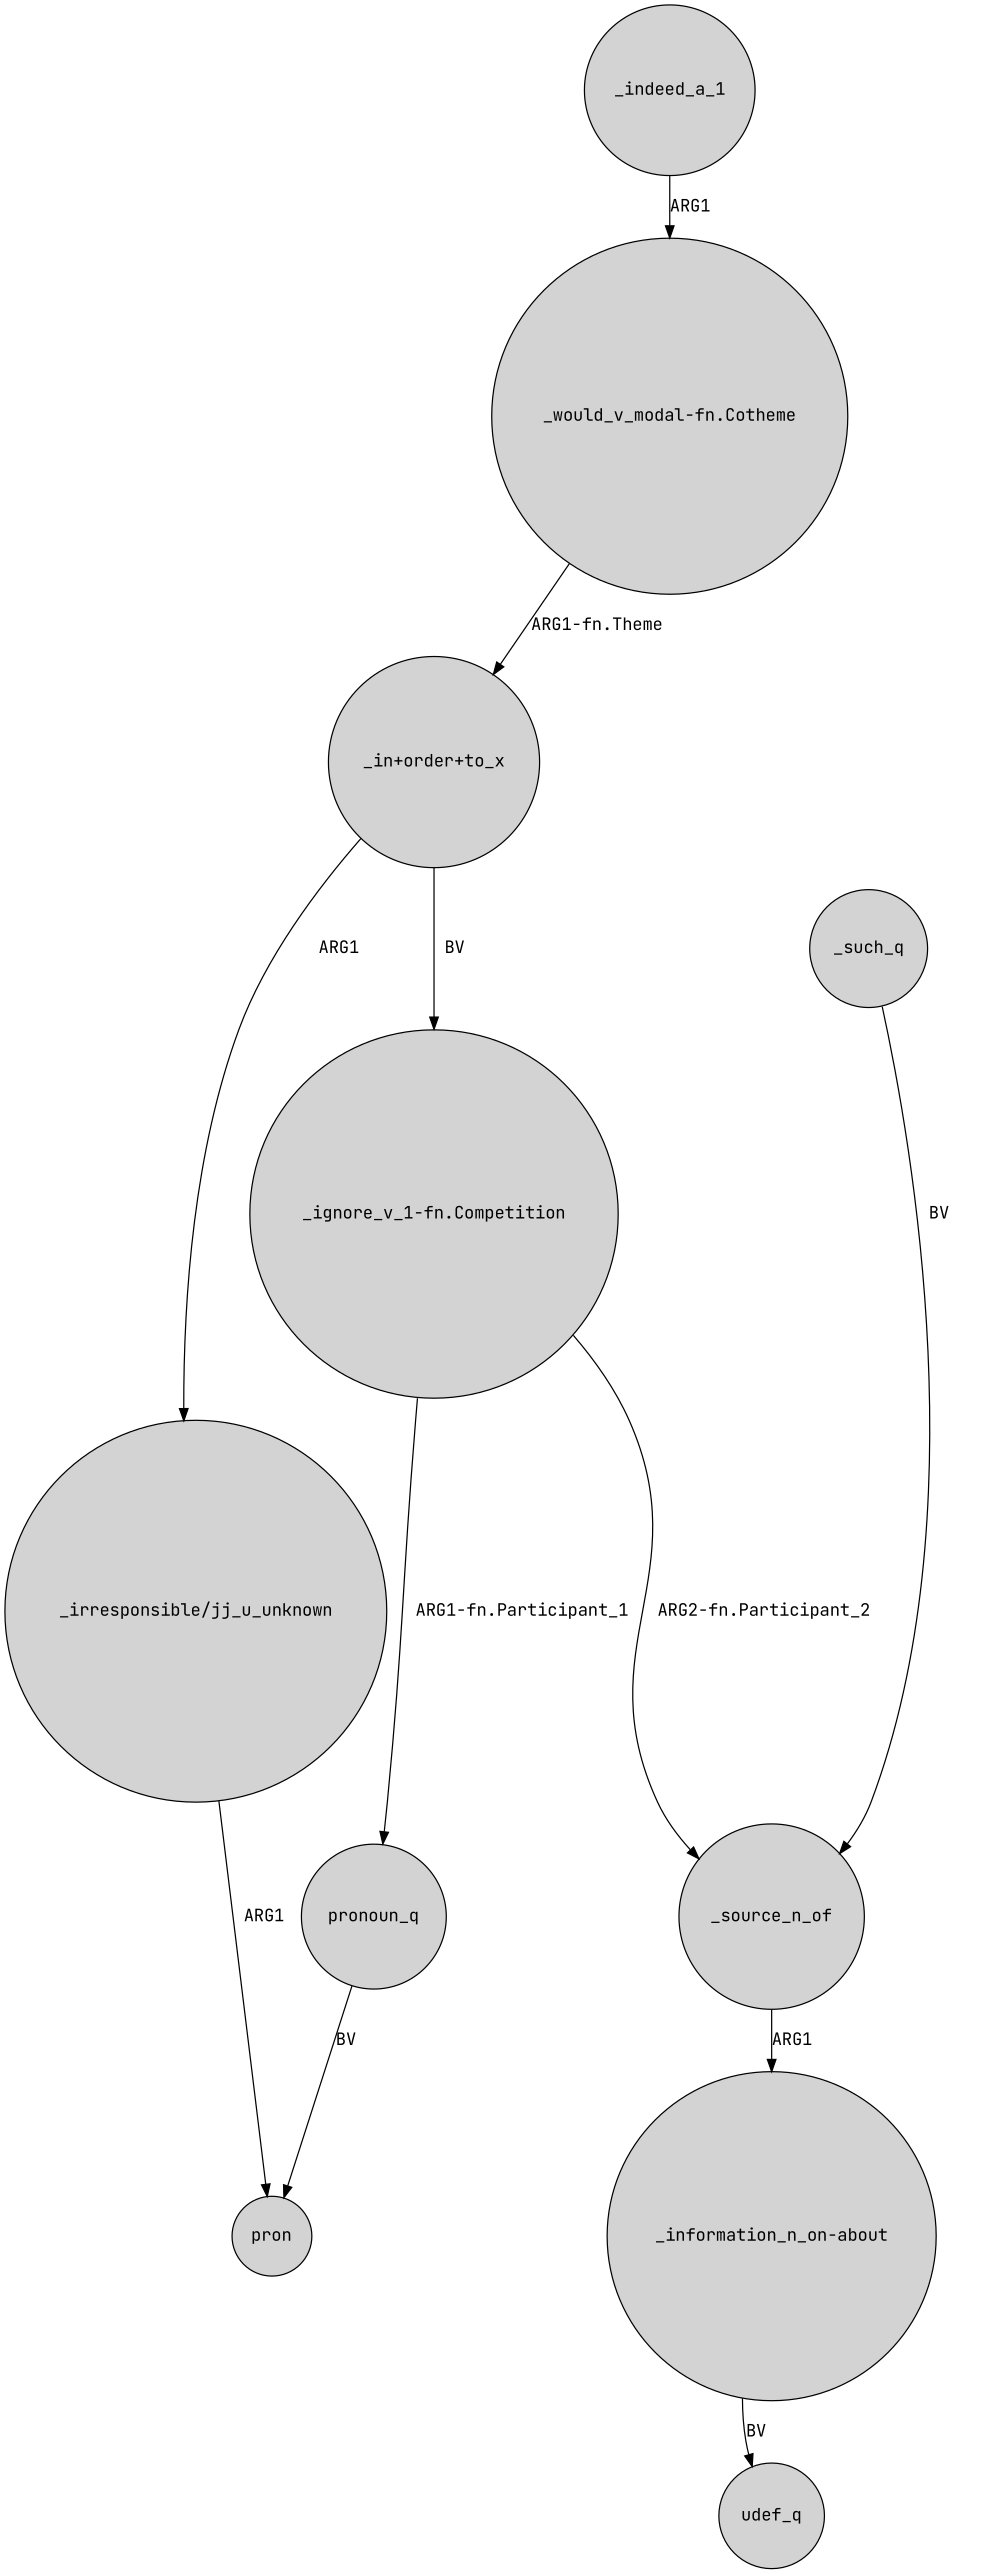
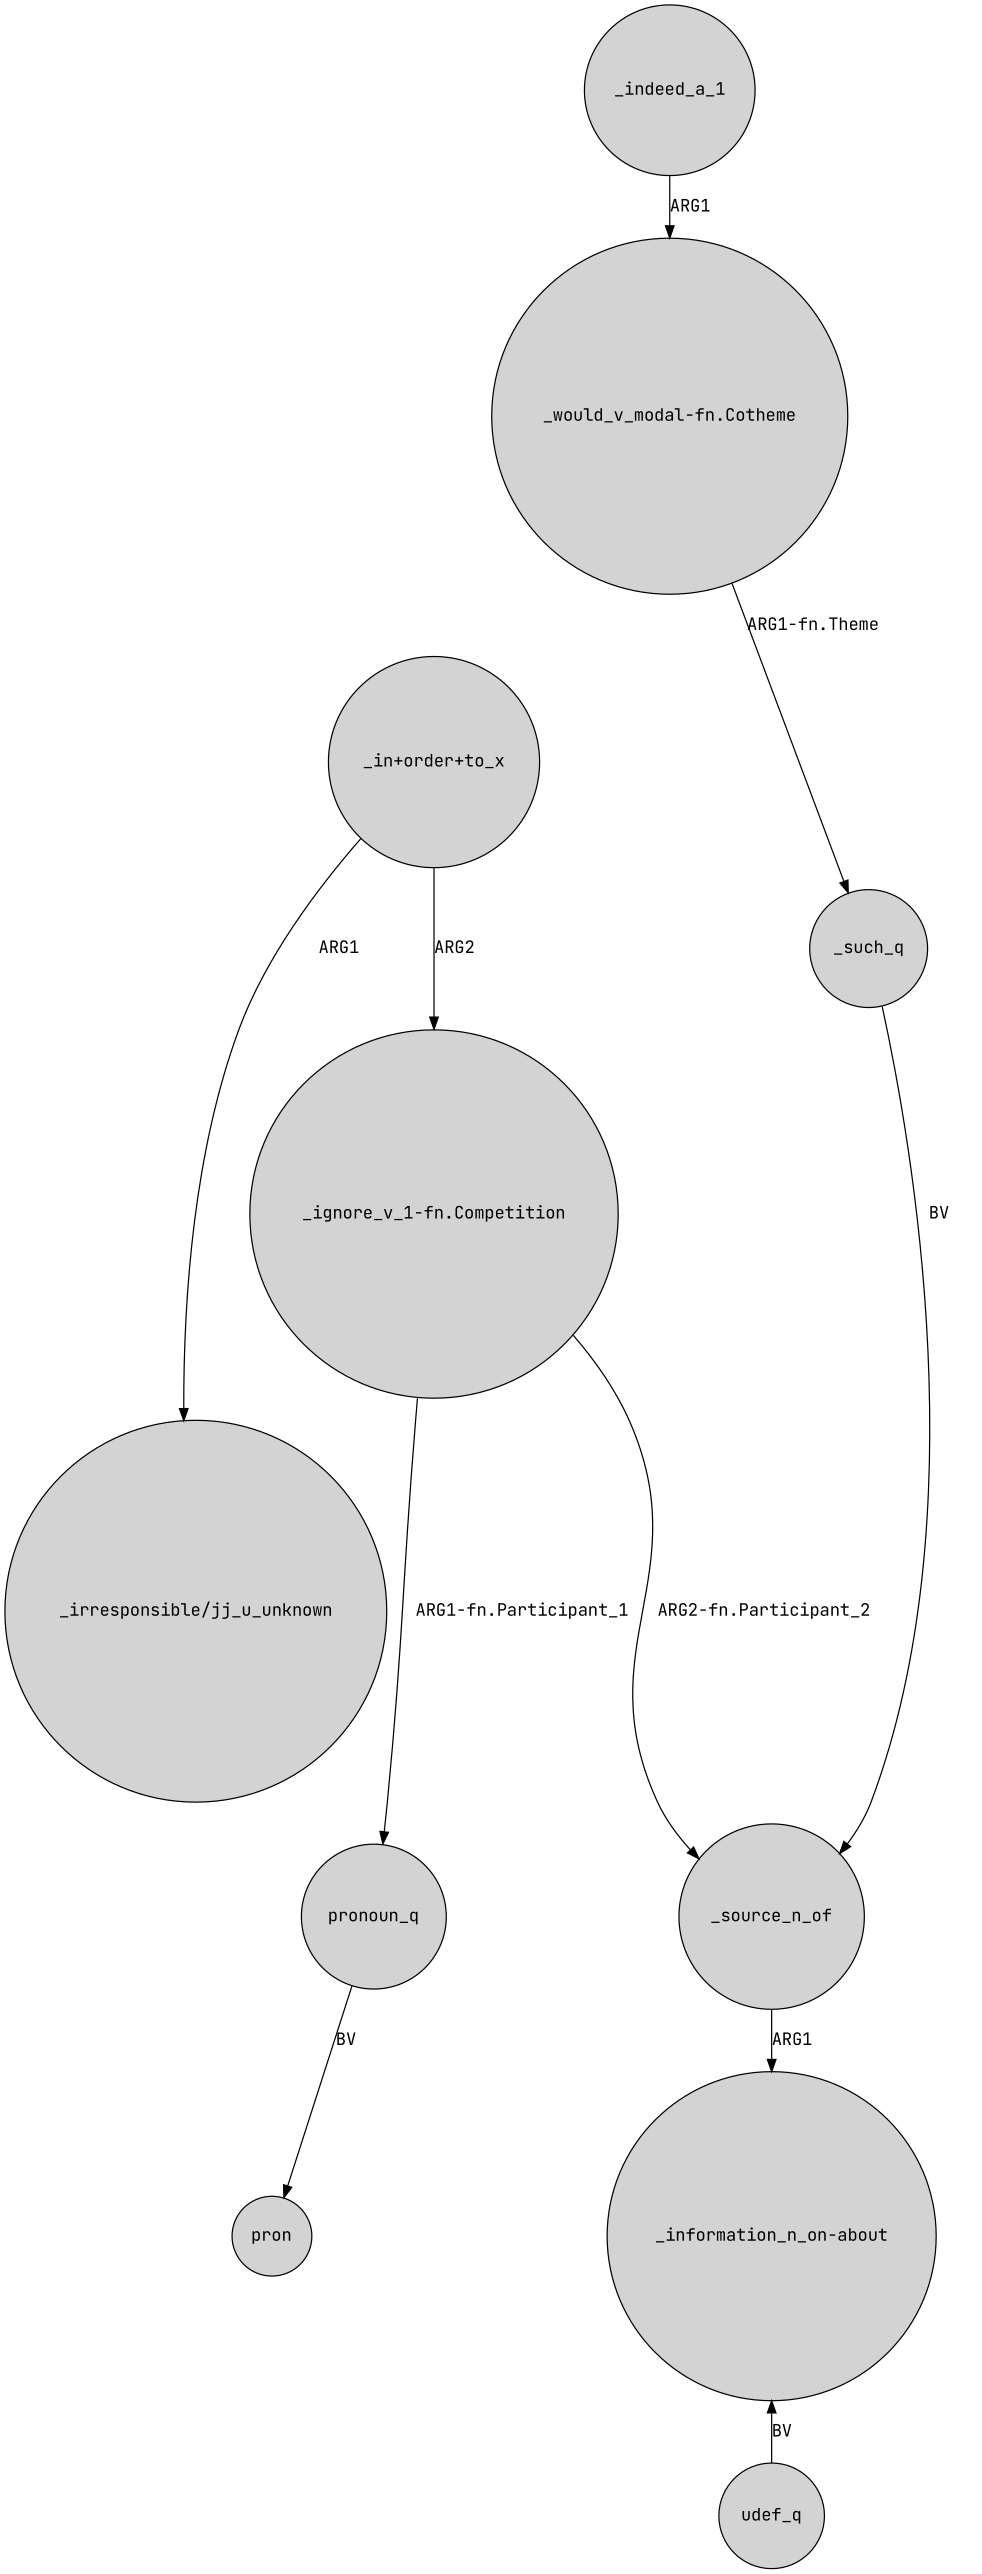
(535, 614) -> (788, 732)
(455, 949) -> (455, 949)
(242, 1992) -> none
(744, 2427) -> (772, 2438)
